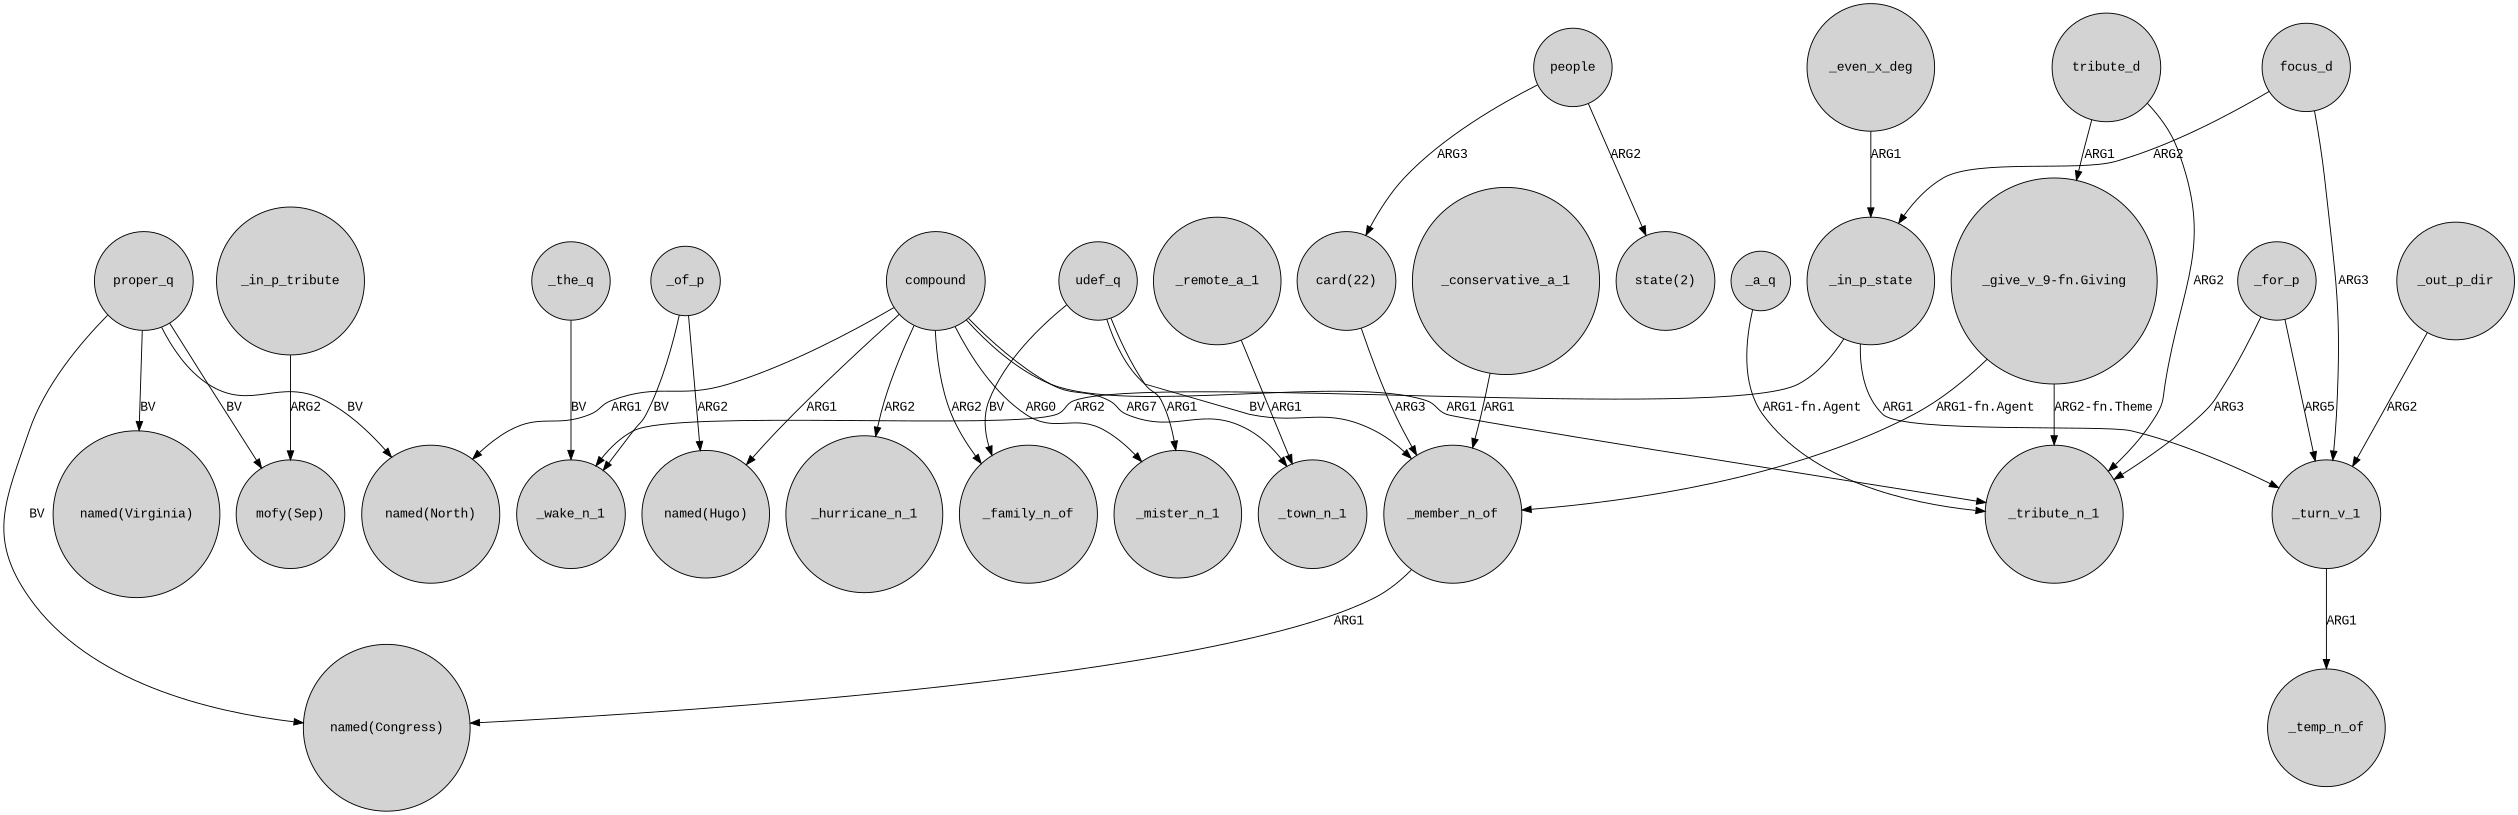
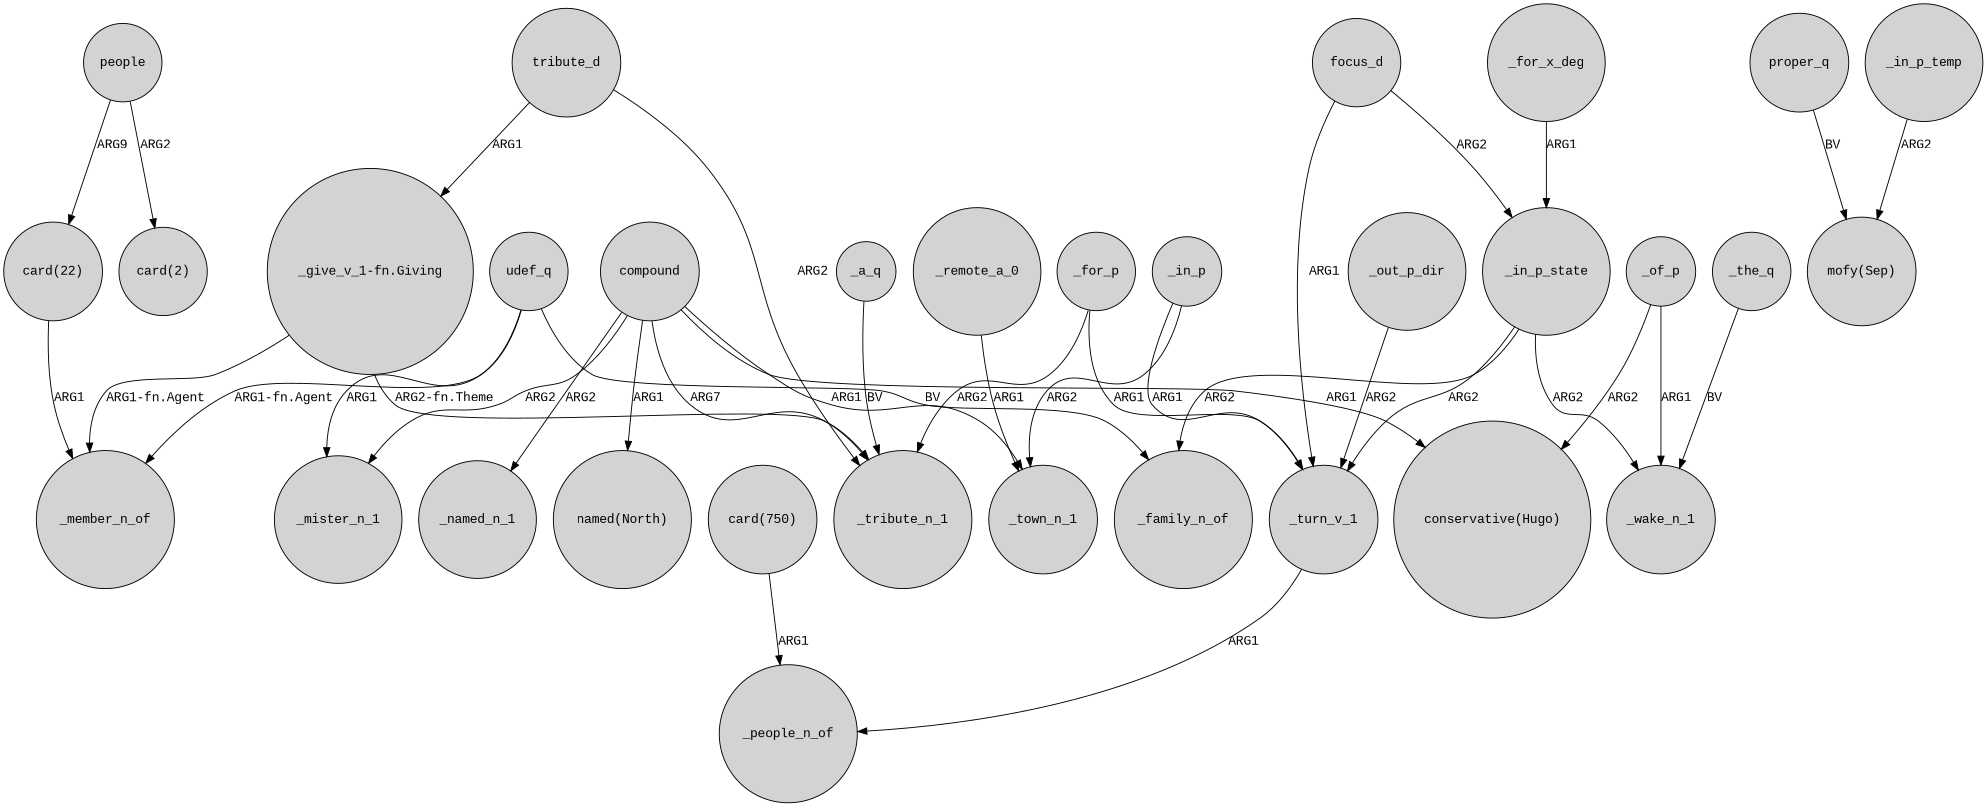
(1871, 67) -> (1546, 63)
(1453, 155) -> (113, 145)
none -> (1187, 271)
(290, 281) -> (1924, 63)
(1217, 281) -> (977, 271)
(1506, 281) -> none
(1665, 281) -> (163, 271)
(2054, 281) -> (370, 271)
(2354, 281) -> (1324, 271)
(268, 394) -> none
(945, 397) -> (1342, 379)
(661, 407) -> (1676, 398)
(1041, 407) -> (541, 398)
(1142, 407) -> (847, 398)
(1257, 407) -> (284, 398)
(1411, 407) -> (70, 398)
(1462, 407) -> (706, 398)
(1812, 407) -> (875, 398)
(1898, 407) -> (1464, 398)
(2229, 407) -> (972, 398)
(2320, 407) -> (1129, 398)
(136, 514) -> none
(706, 514) -> (1492, 520)
(864, 514) -> (478, 520)
none -> (763, 520)
(387, 728) -> none
(2326, 728) -> (788, 734)
